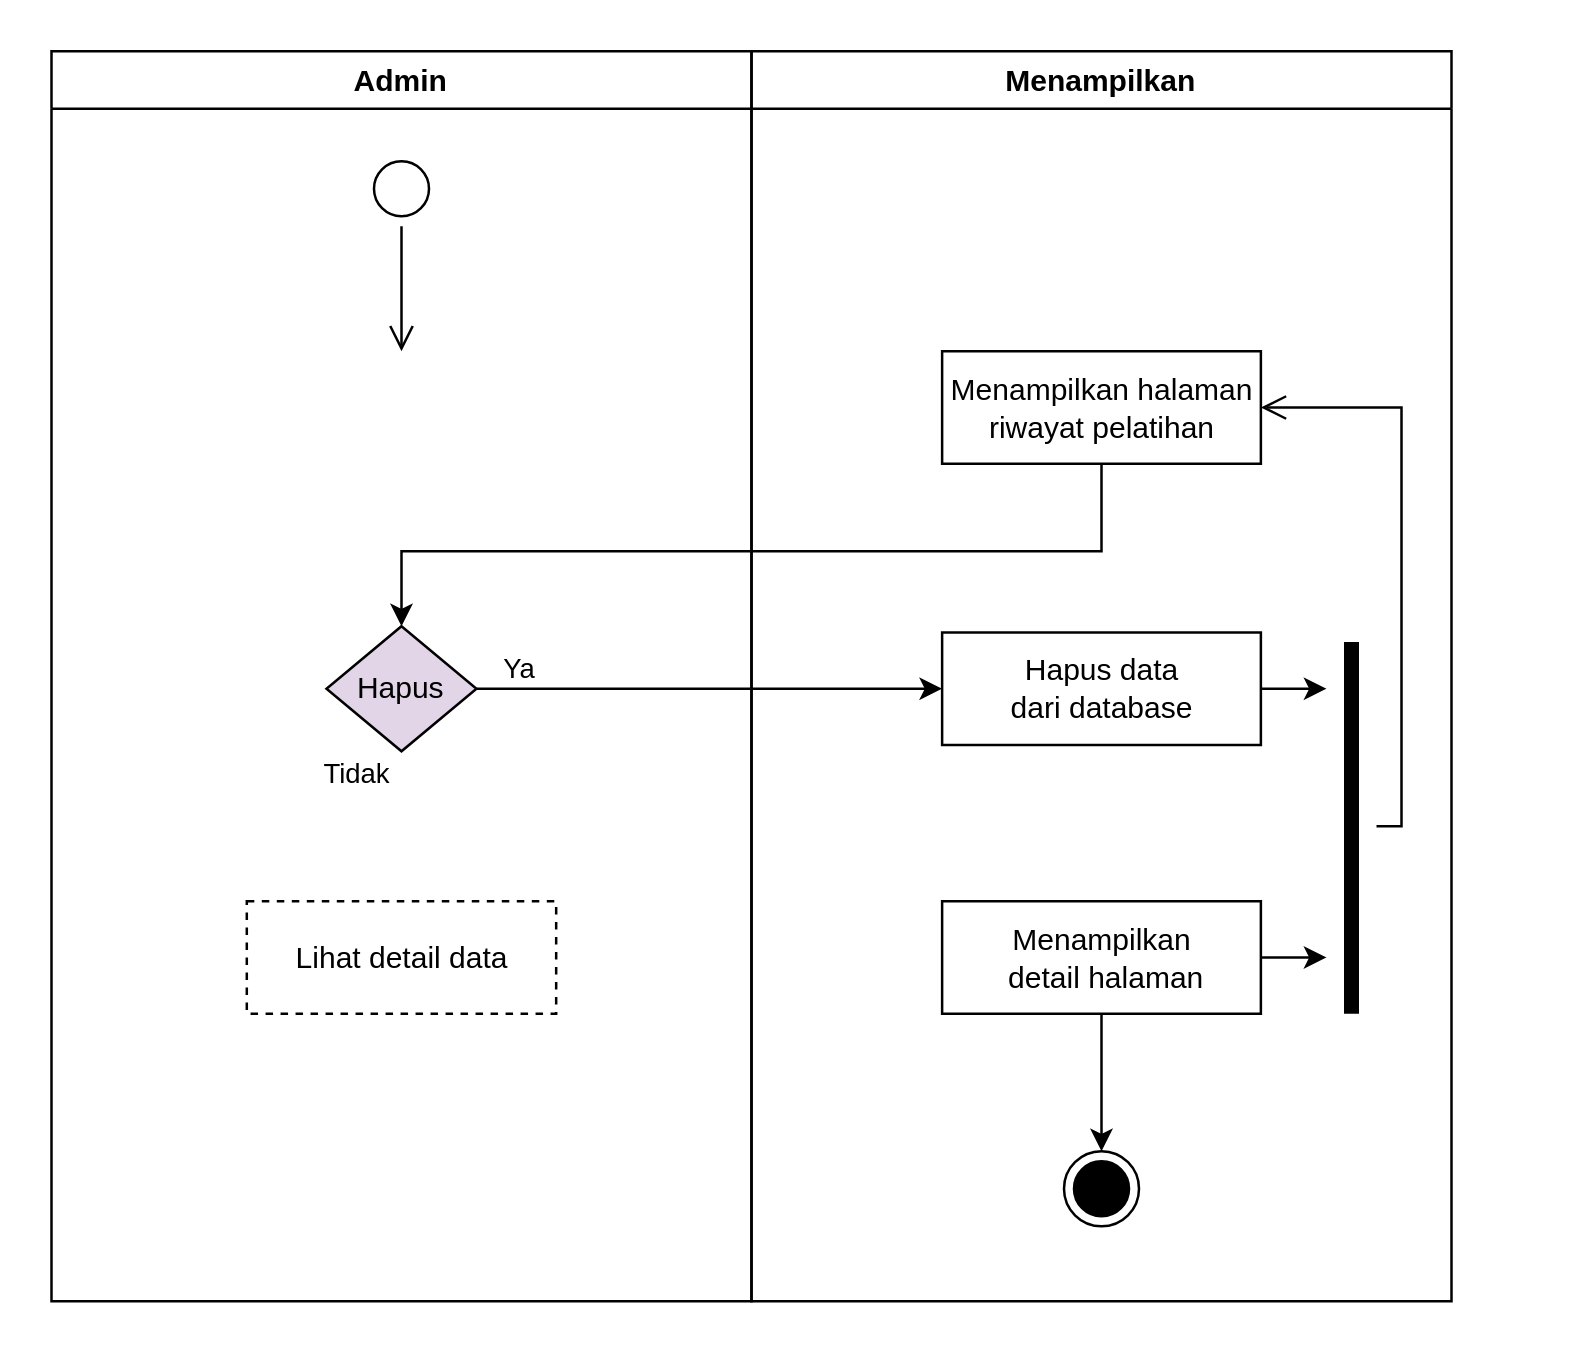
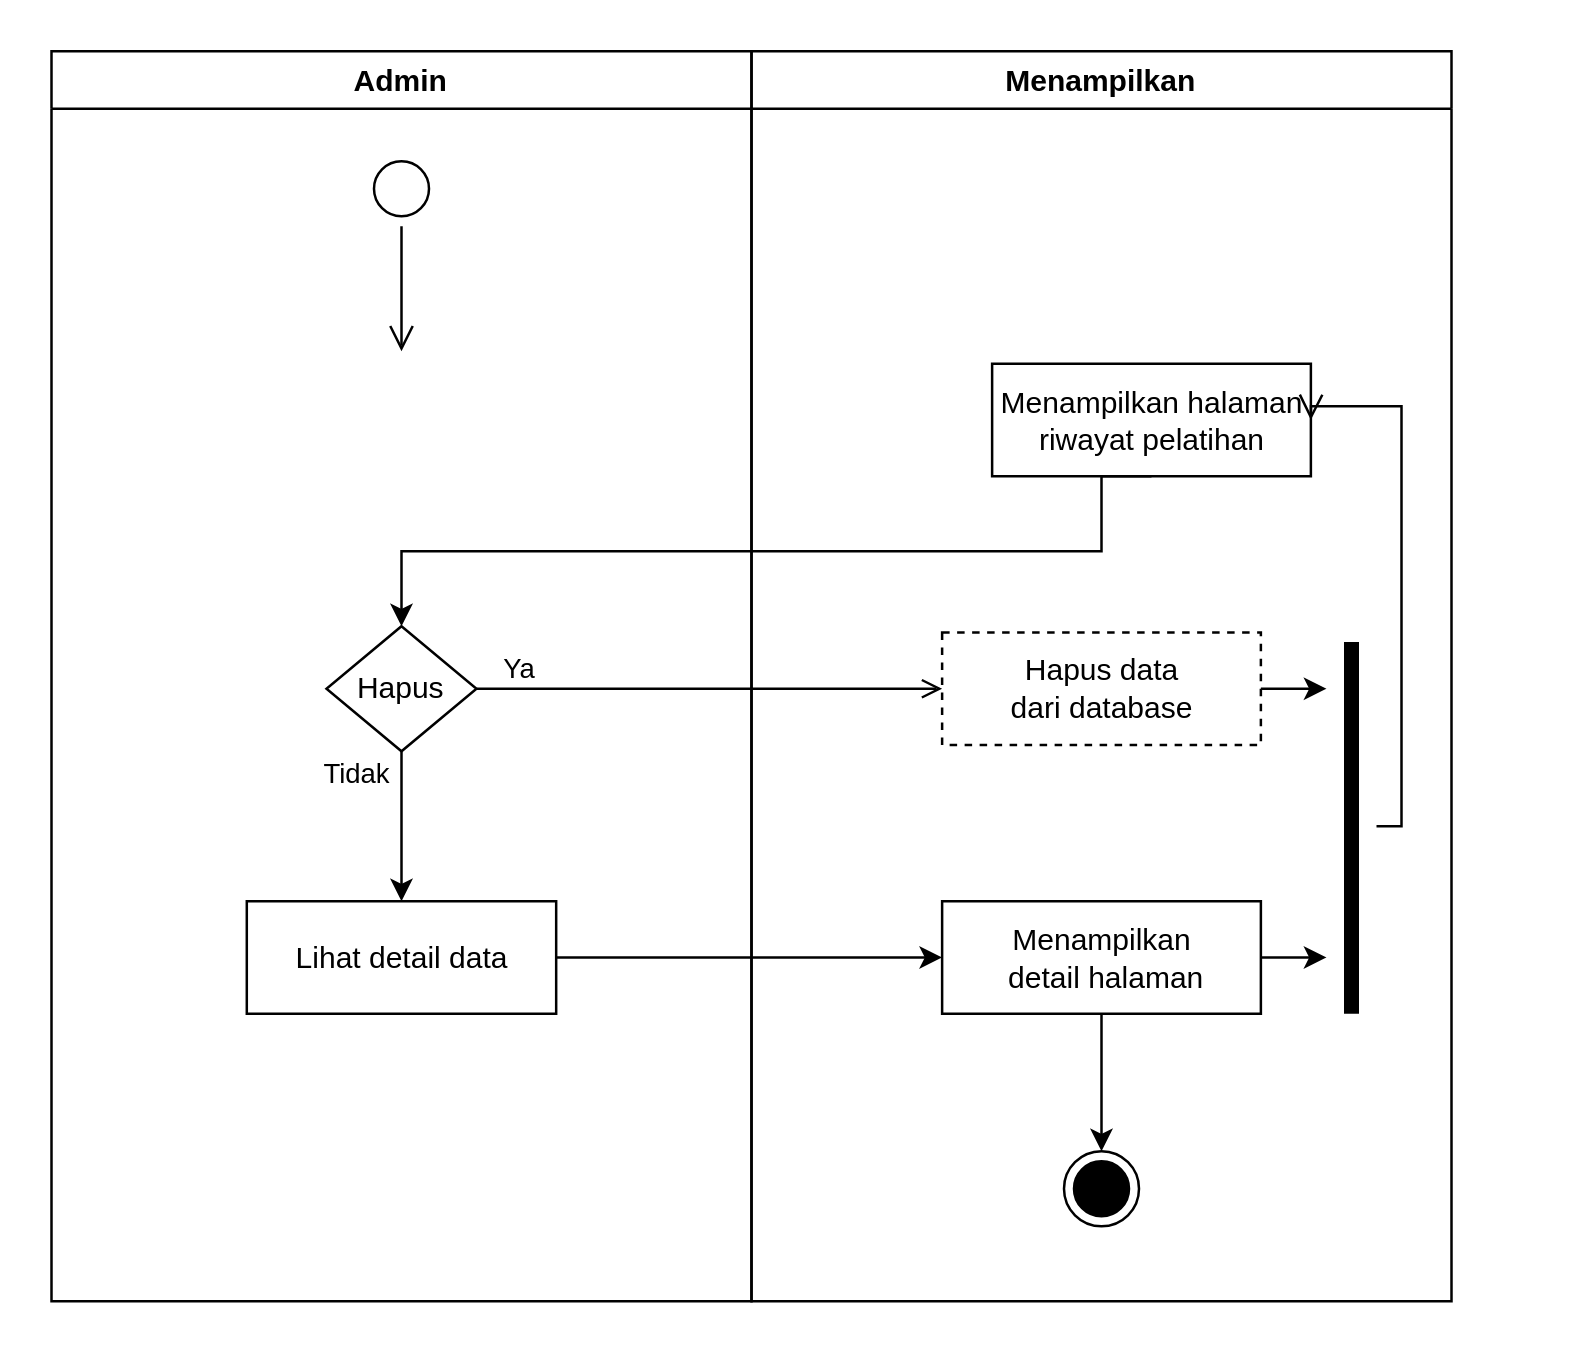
(1101, 408) -> (1151, 420)
(401, 689) -> (401, 689)
(923, 689) -> (927, 689)
(1101, 689) -> (1101, 689)
none -> (401, 818)
(401, 958) -> (401, 958)
none -> (741, 958)
